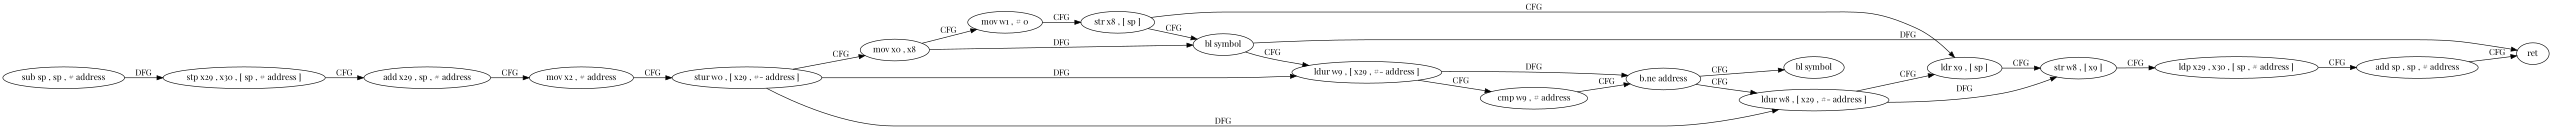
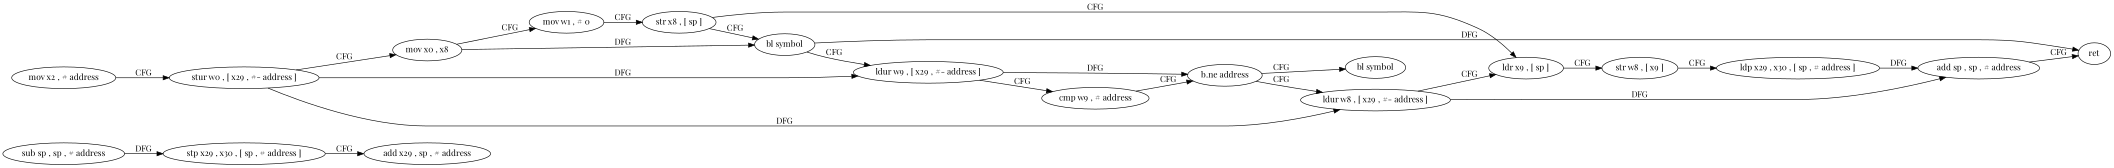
(2337, 63) -> (1899, 64)
(507, 78) -> none
(1970, 98) -> (1696, 99)
